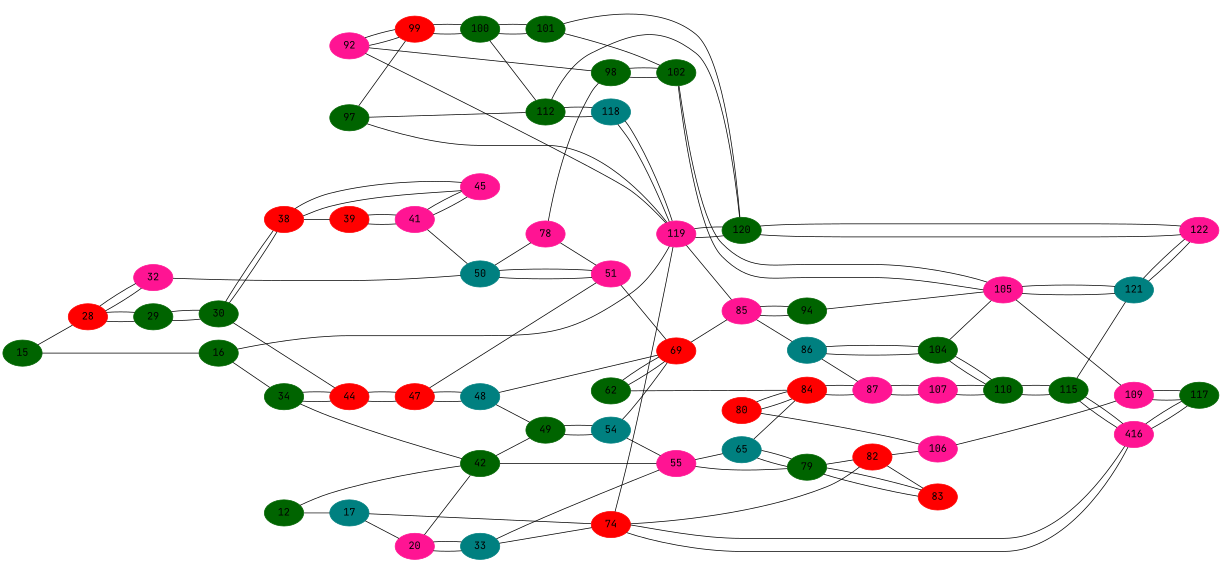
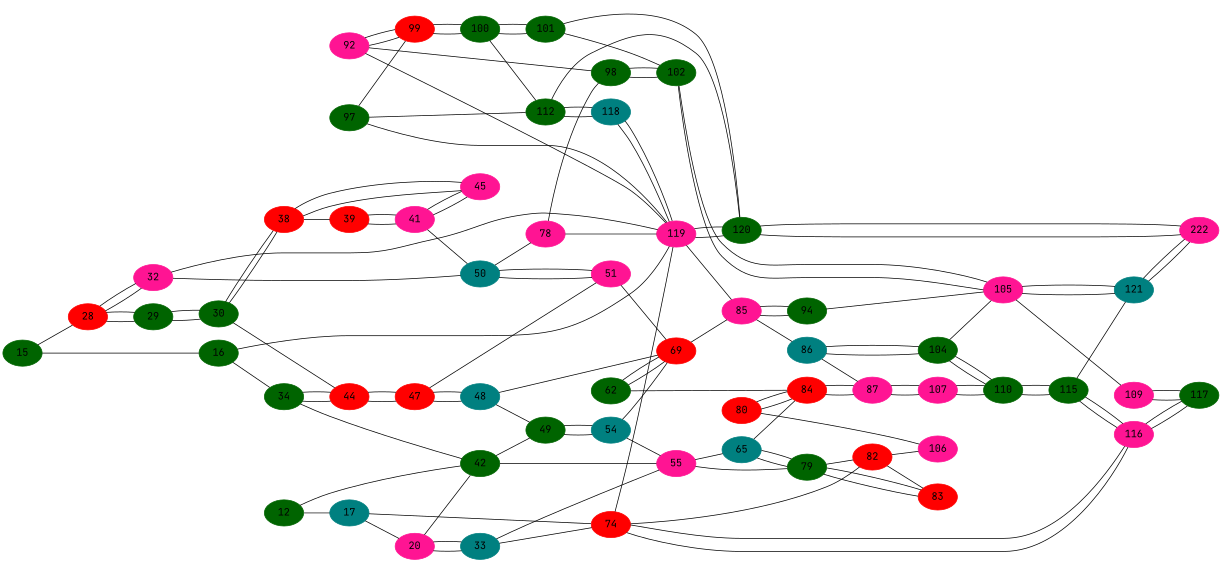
(1199, 230) -> (1199, 230)
none -> (416, 243)
(578, 254) -> (611, 234)
(1037, 424) -> none
(1134, 434) -> (1134, 434)
